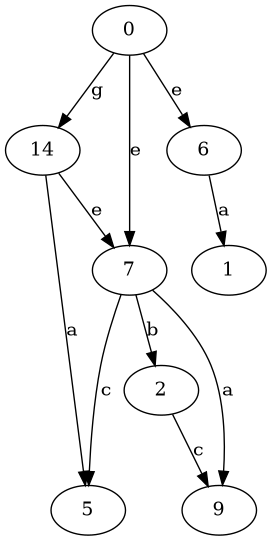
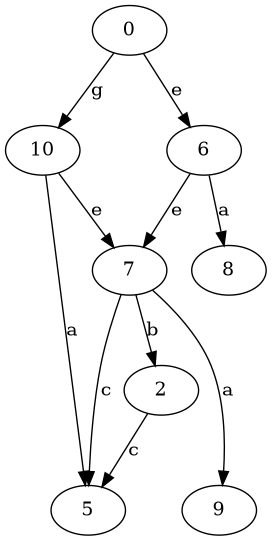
(130, 143) -> (171, 204)
(43, 150) -> (43, 150)
(229, 270) -> (229, 270)
(187, 444) -> (129, 444)
